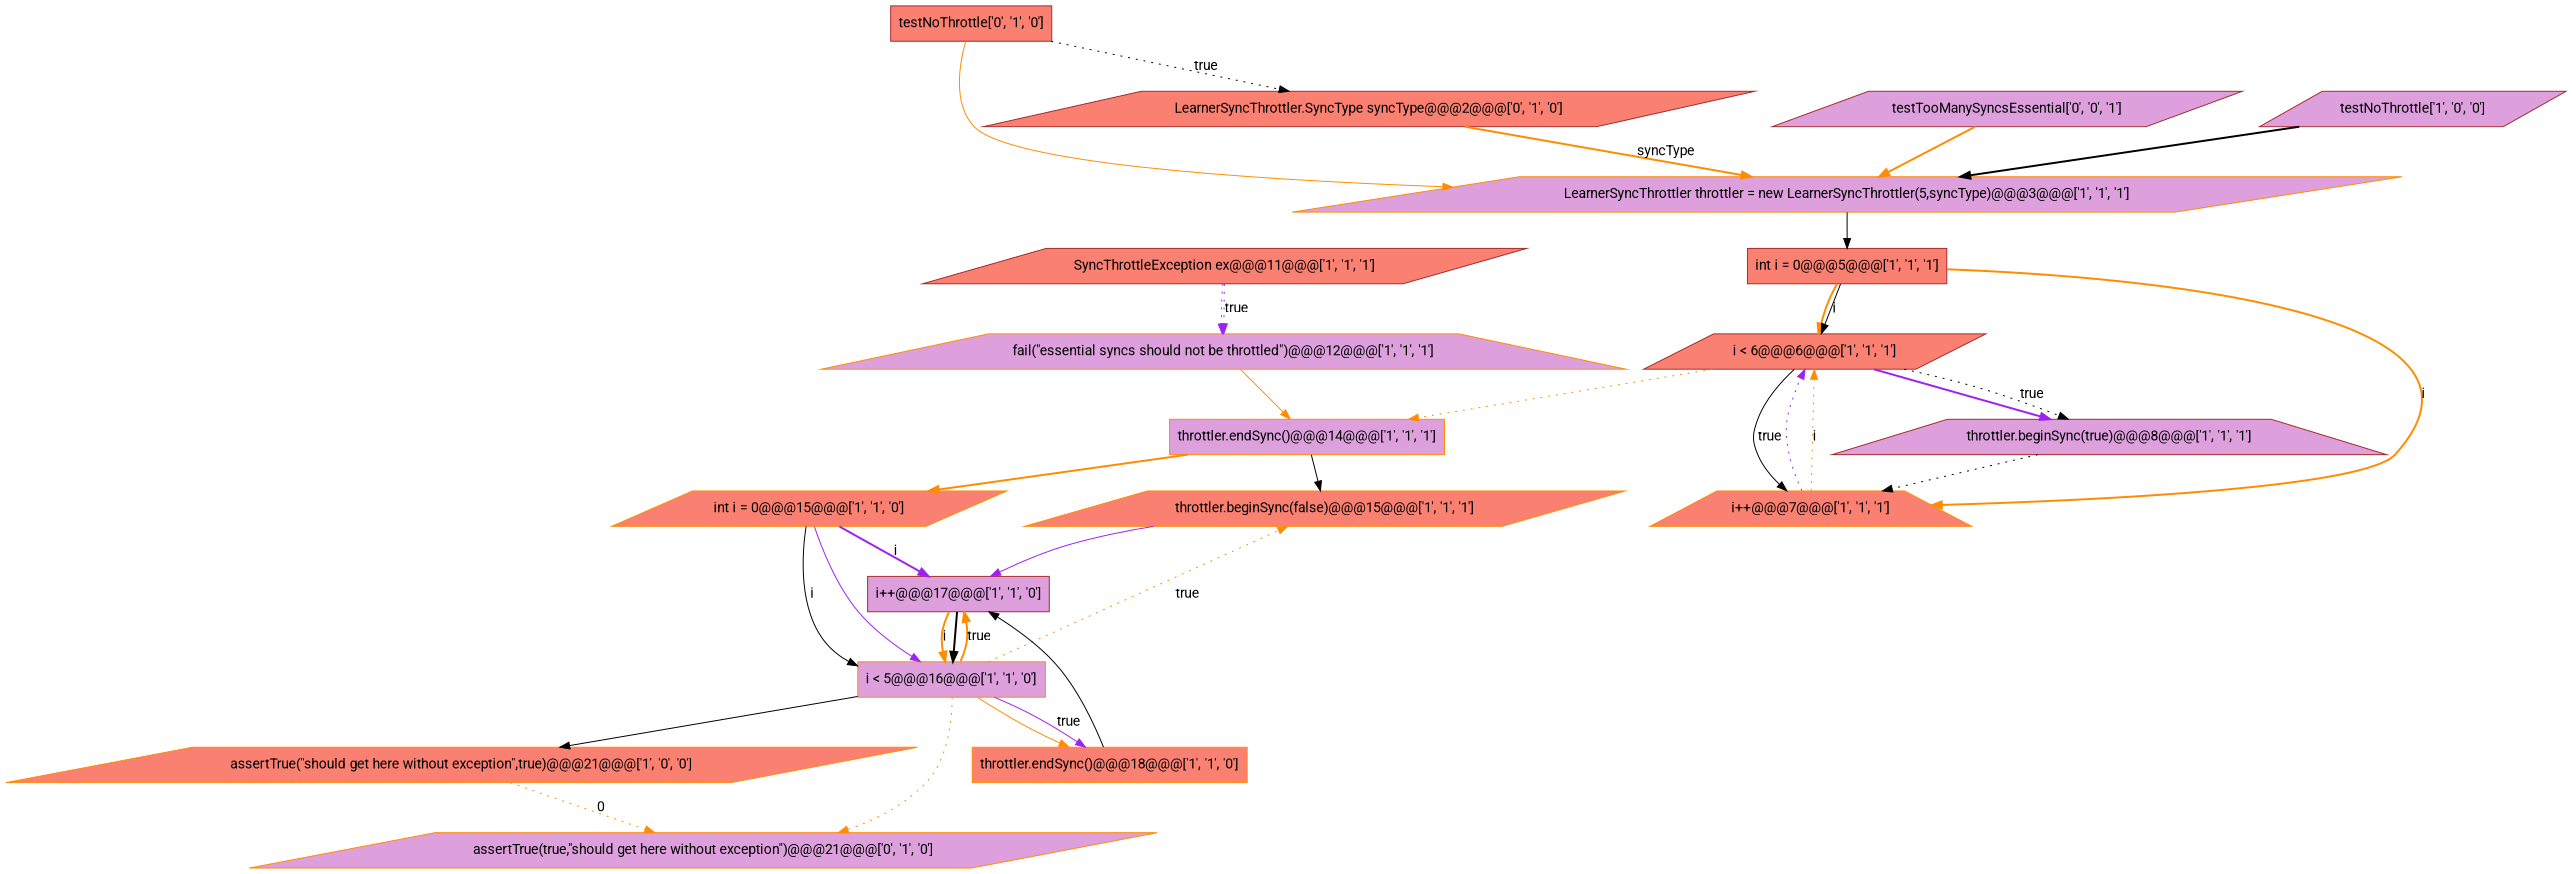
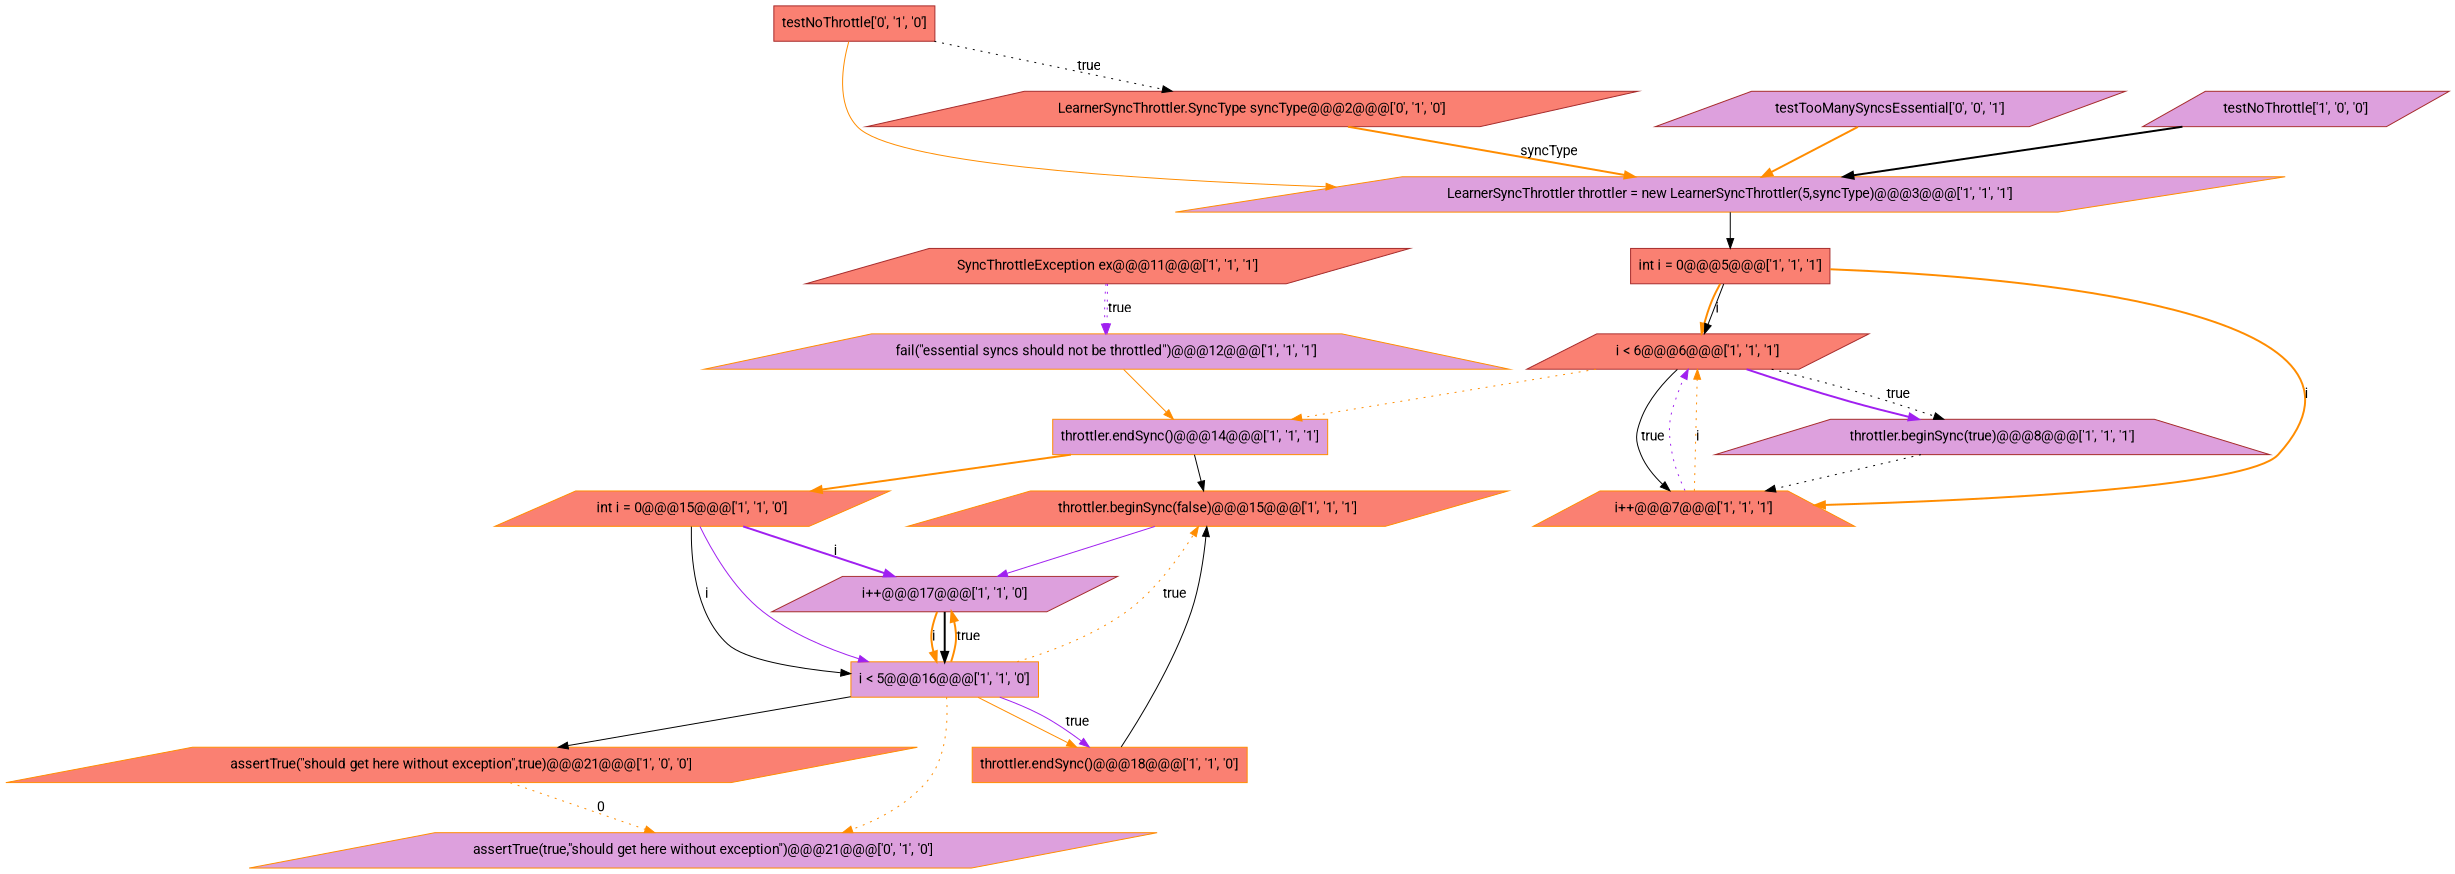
(958, 594) -> (945, 594)
(1062, 672) -> (1177, 647)
